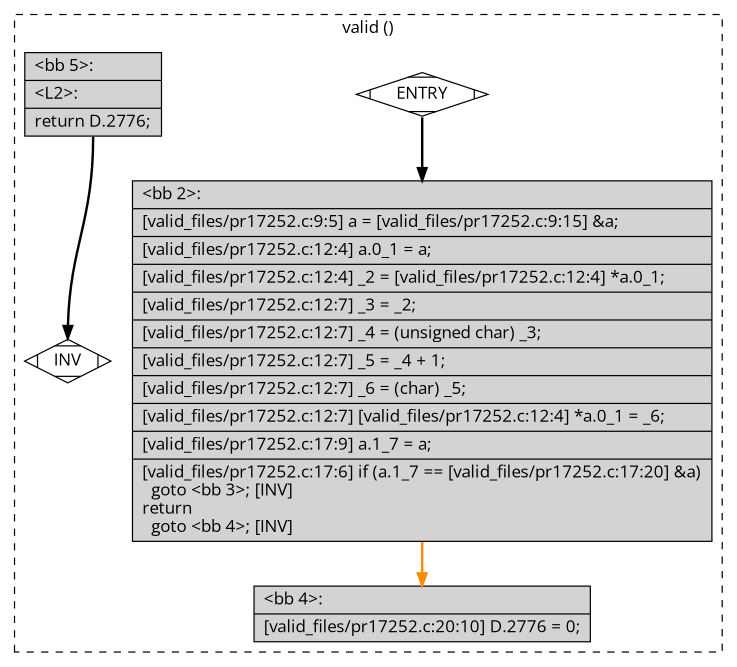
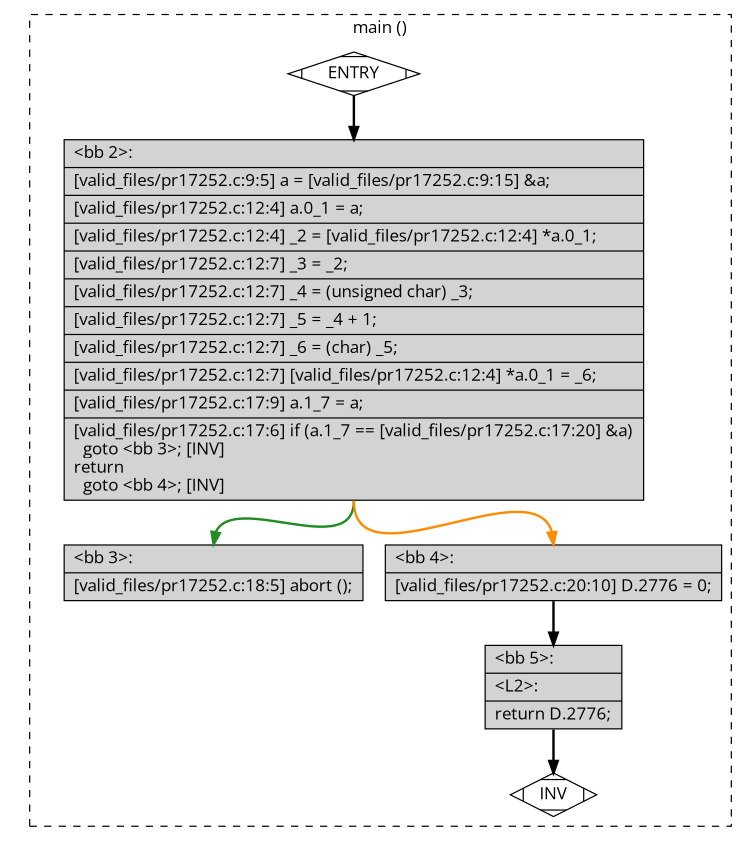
(368, 28) -> (380, 28)
none -> (214, 573)
none -> (553, 617)
